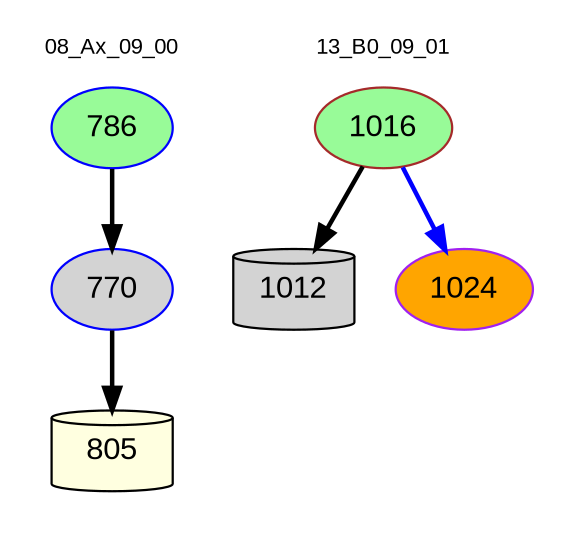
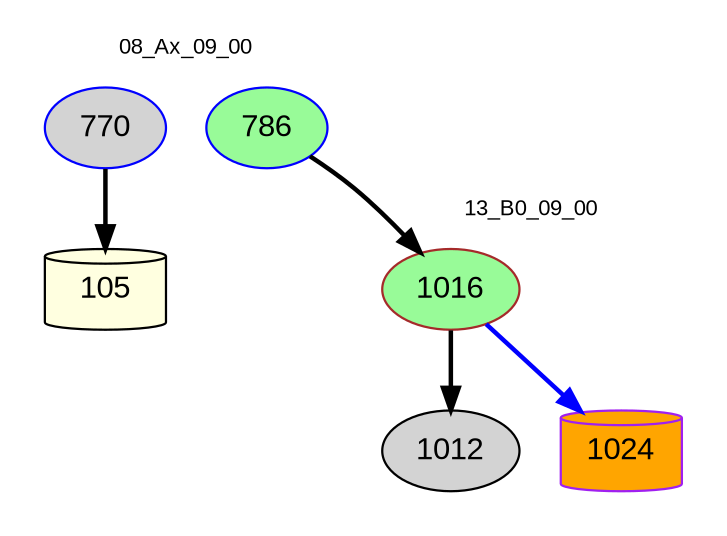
(384, 48) -> (532, 210)
(112, 198) -> (378, 210)
(294, 289) -> (451, 451)
(464, 289) -> (621, 451)
(112, 451) -> (105, 289)
